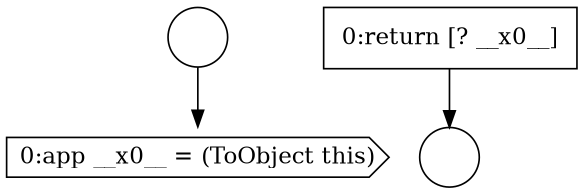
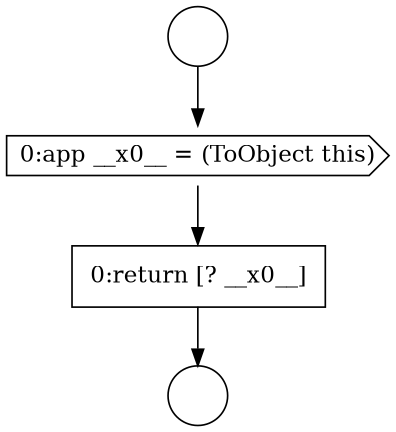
none -> (198, 207)
